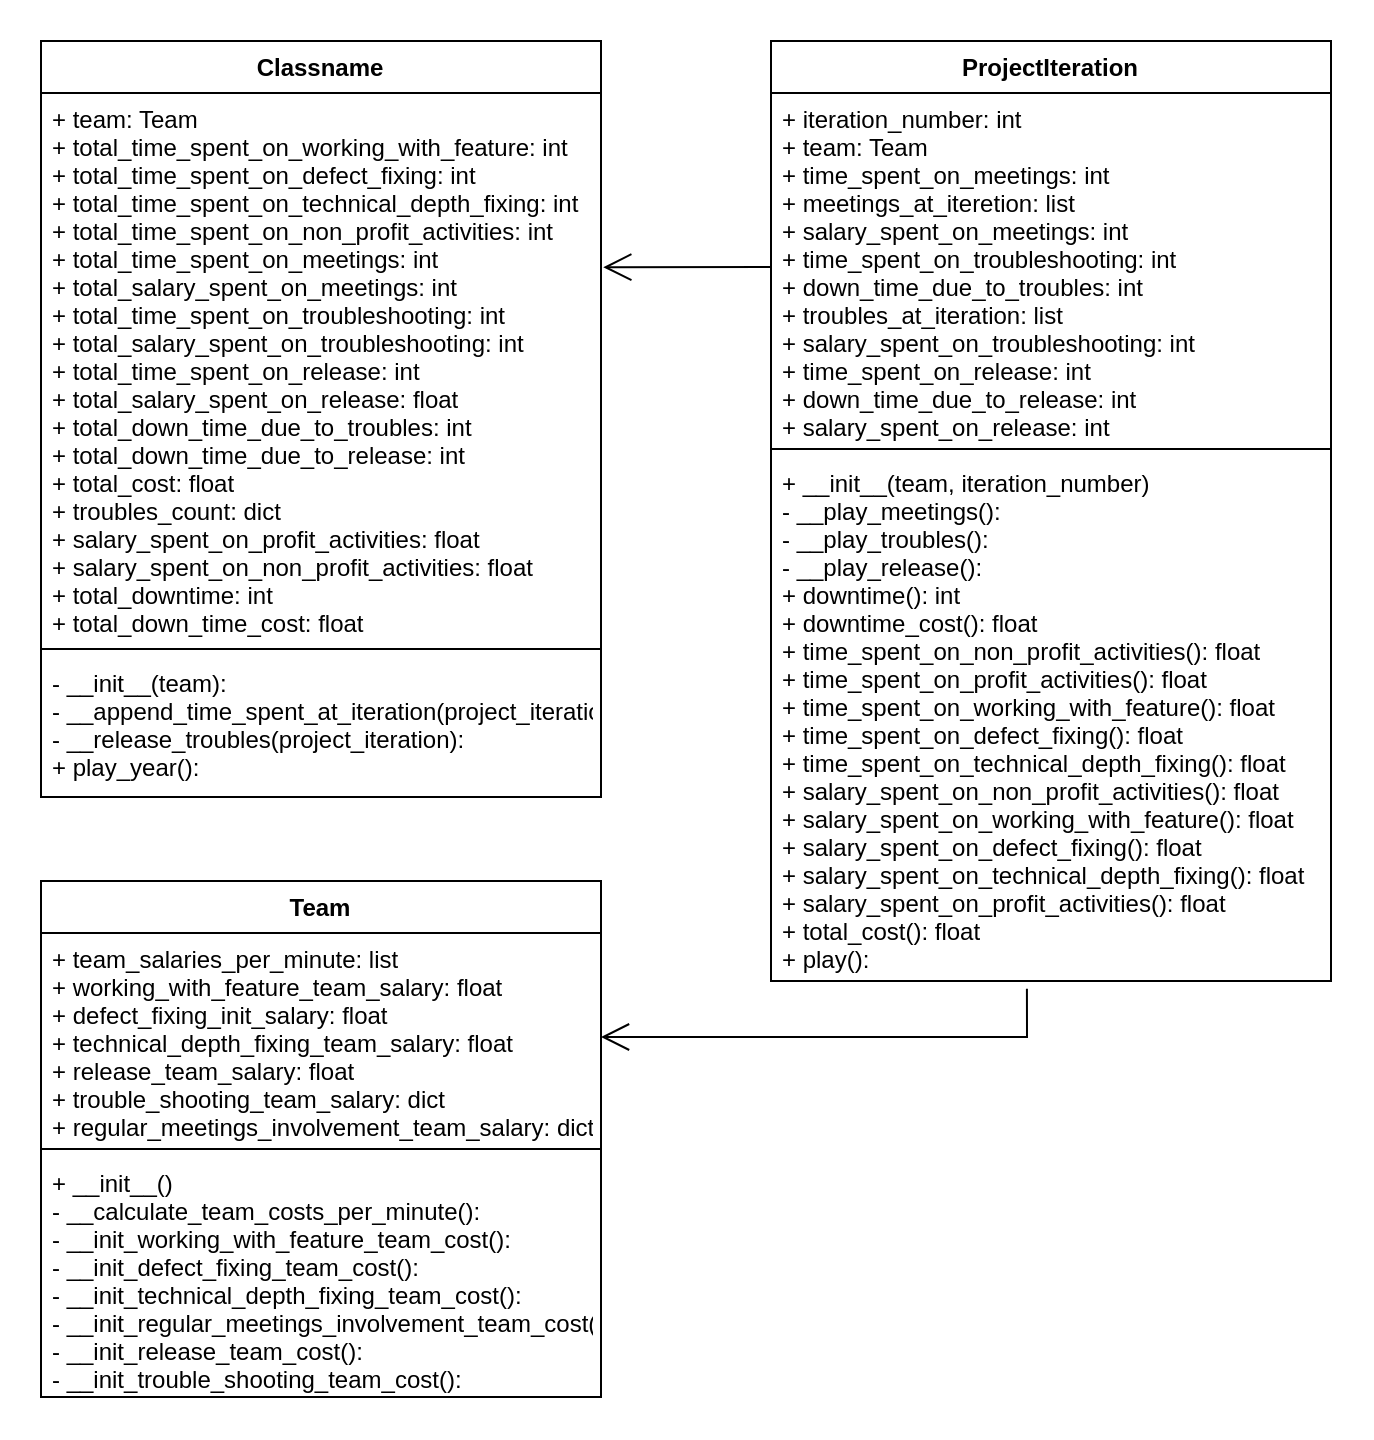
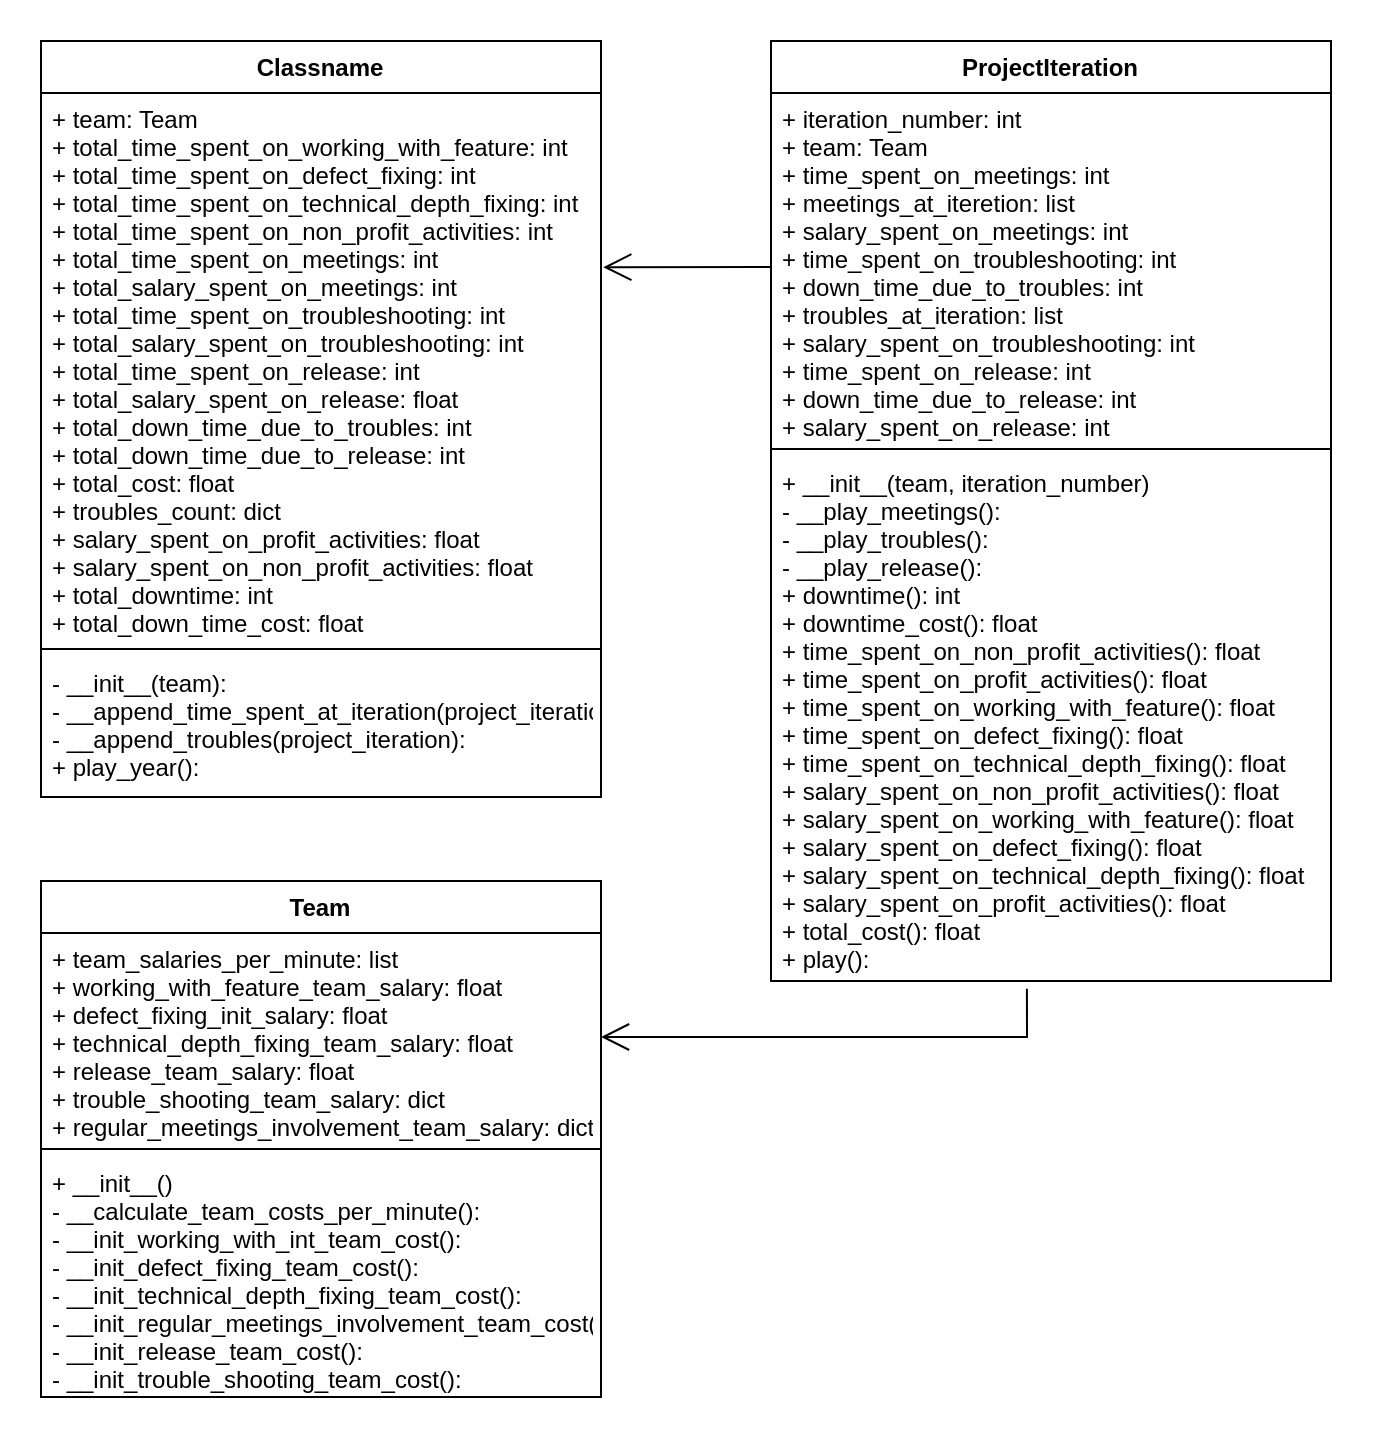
(154, 684) -> (154, 684)
(123, 1184) -> (123, 1184)
